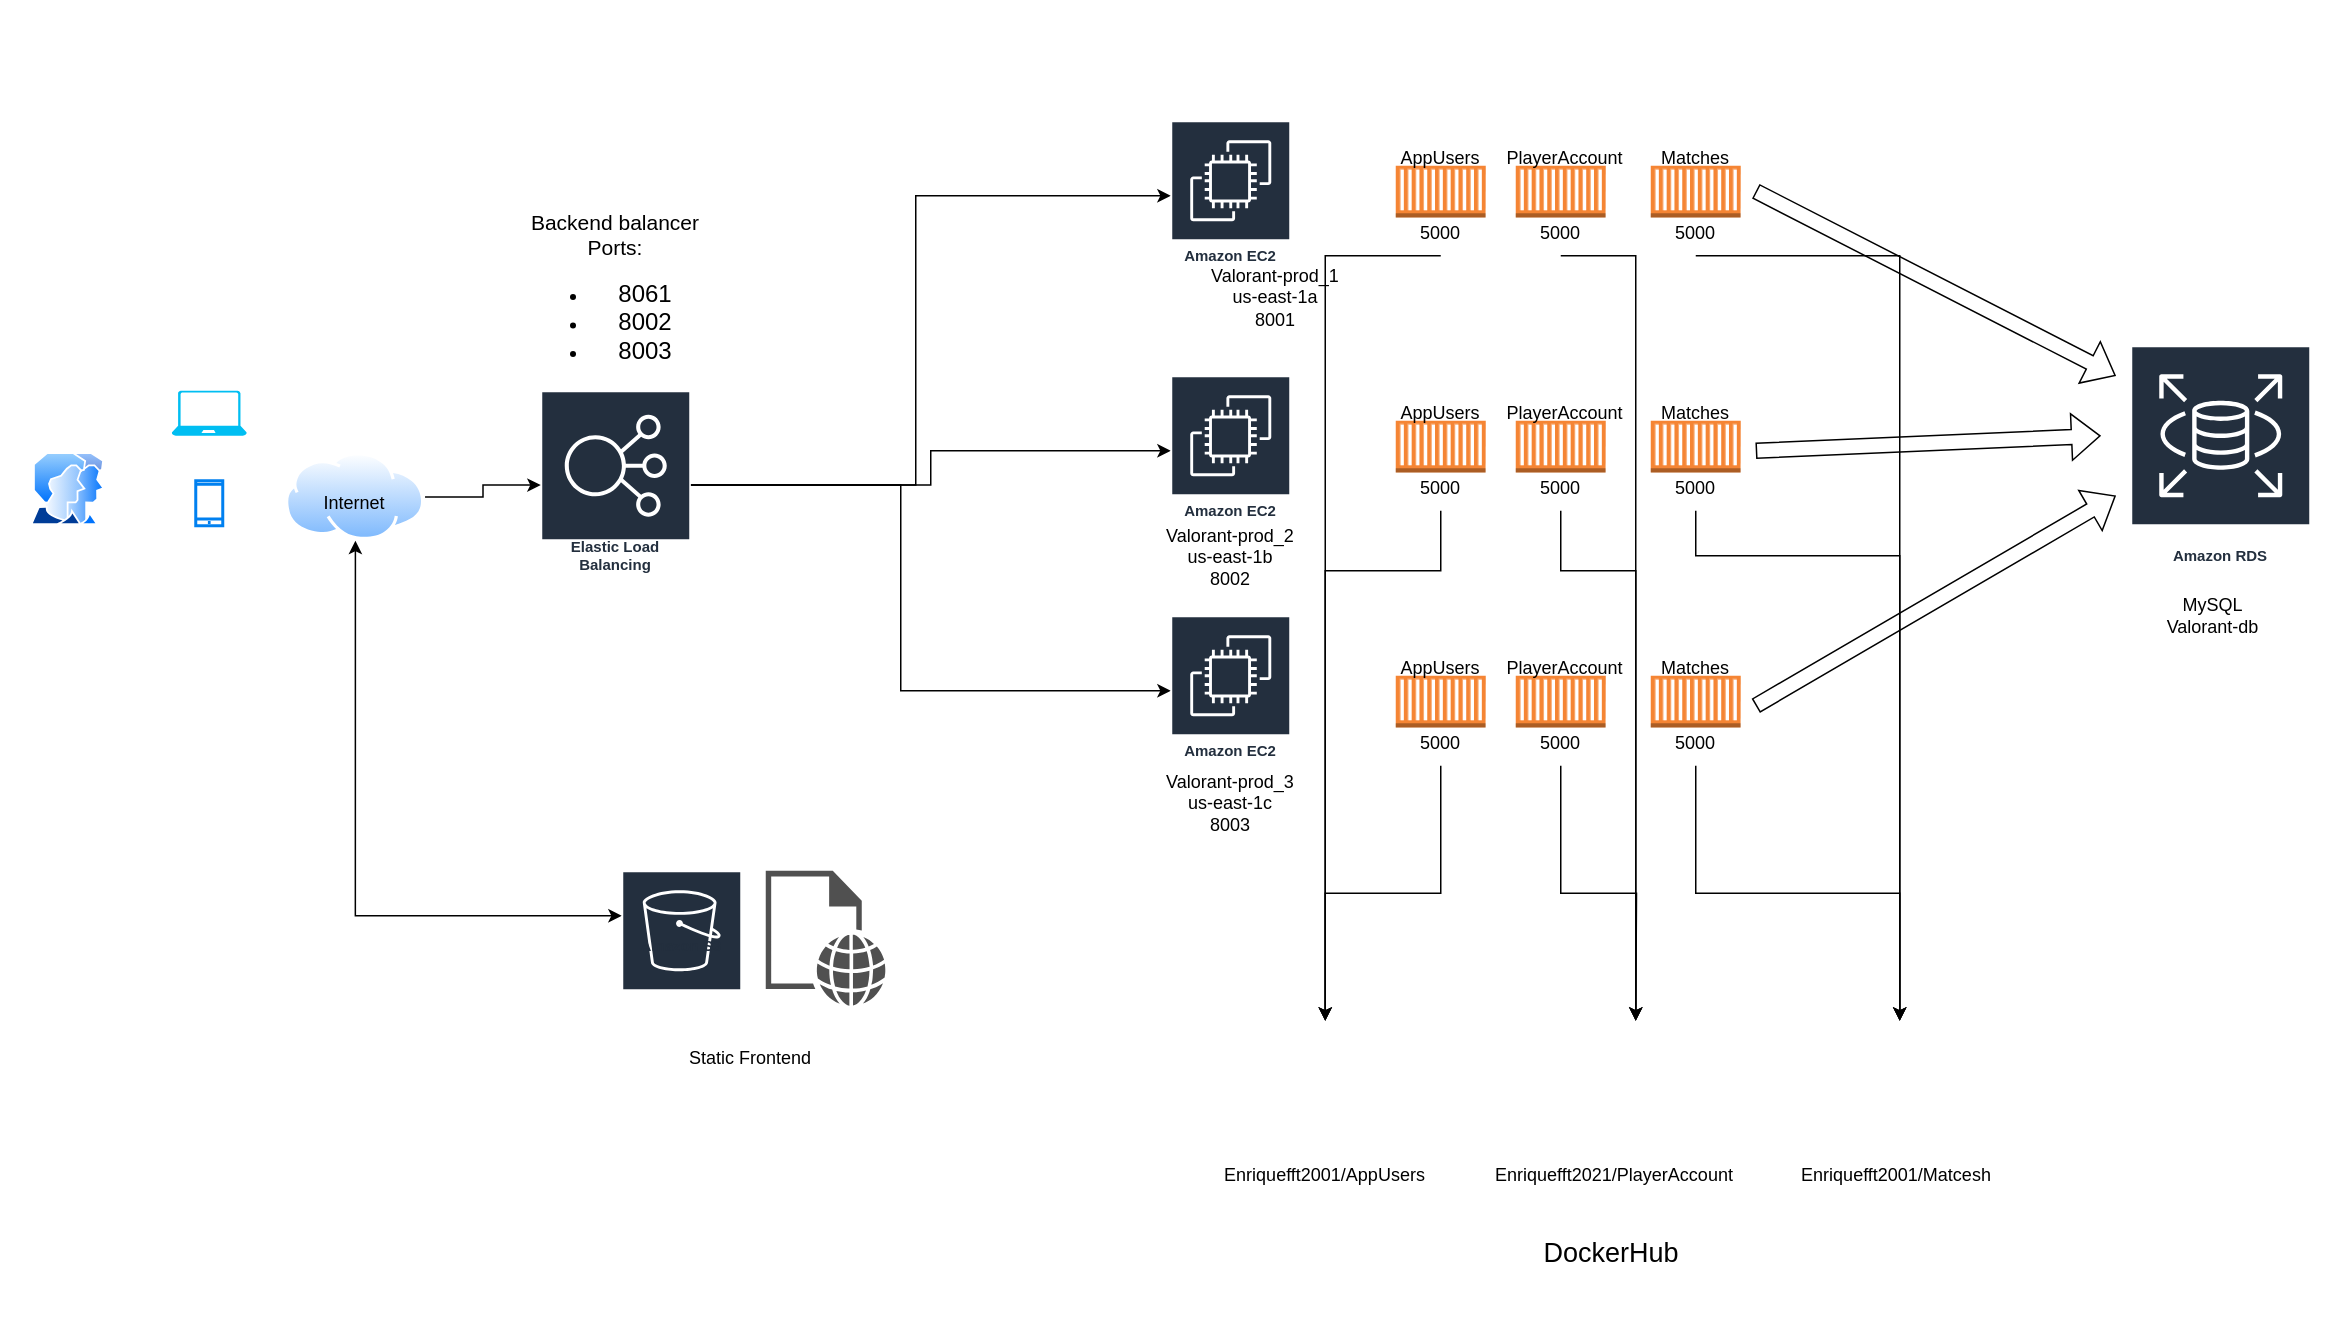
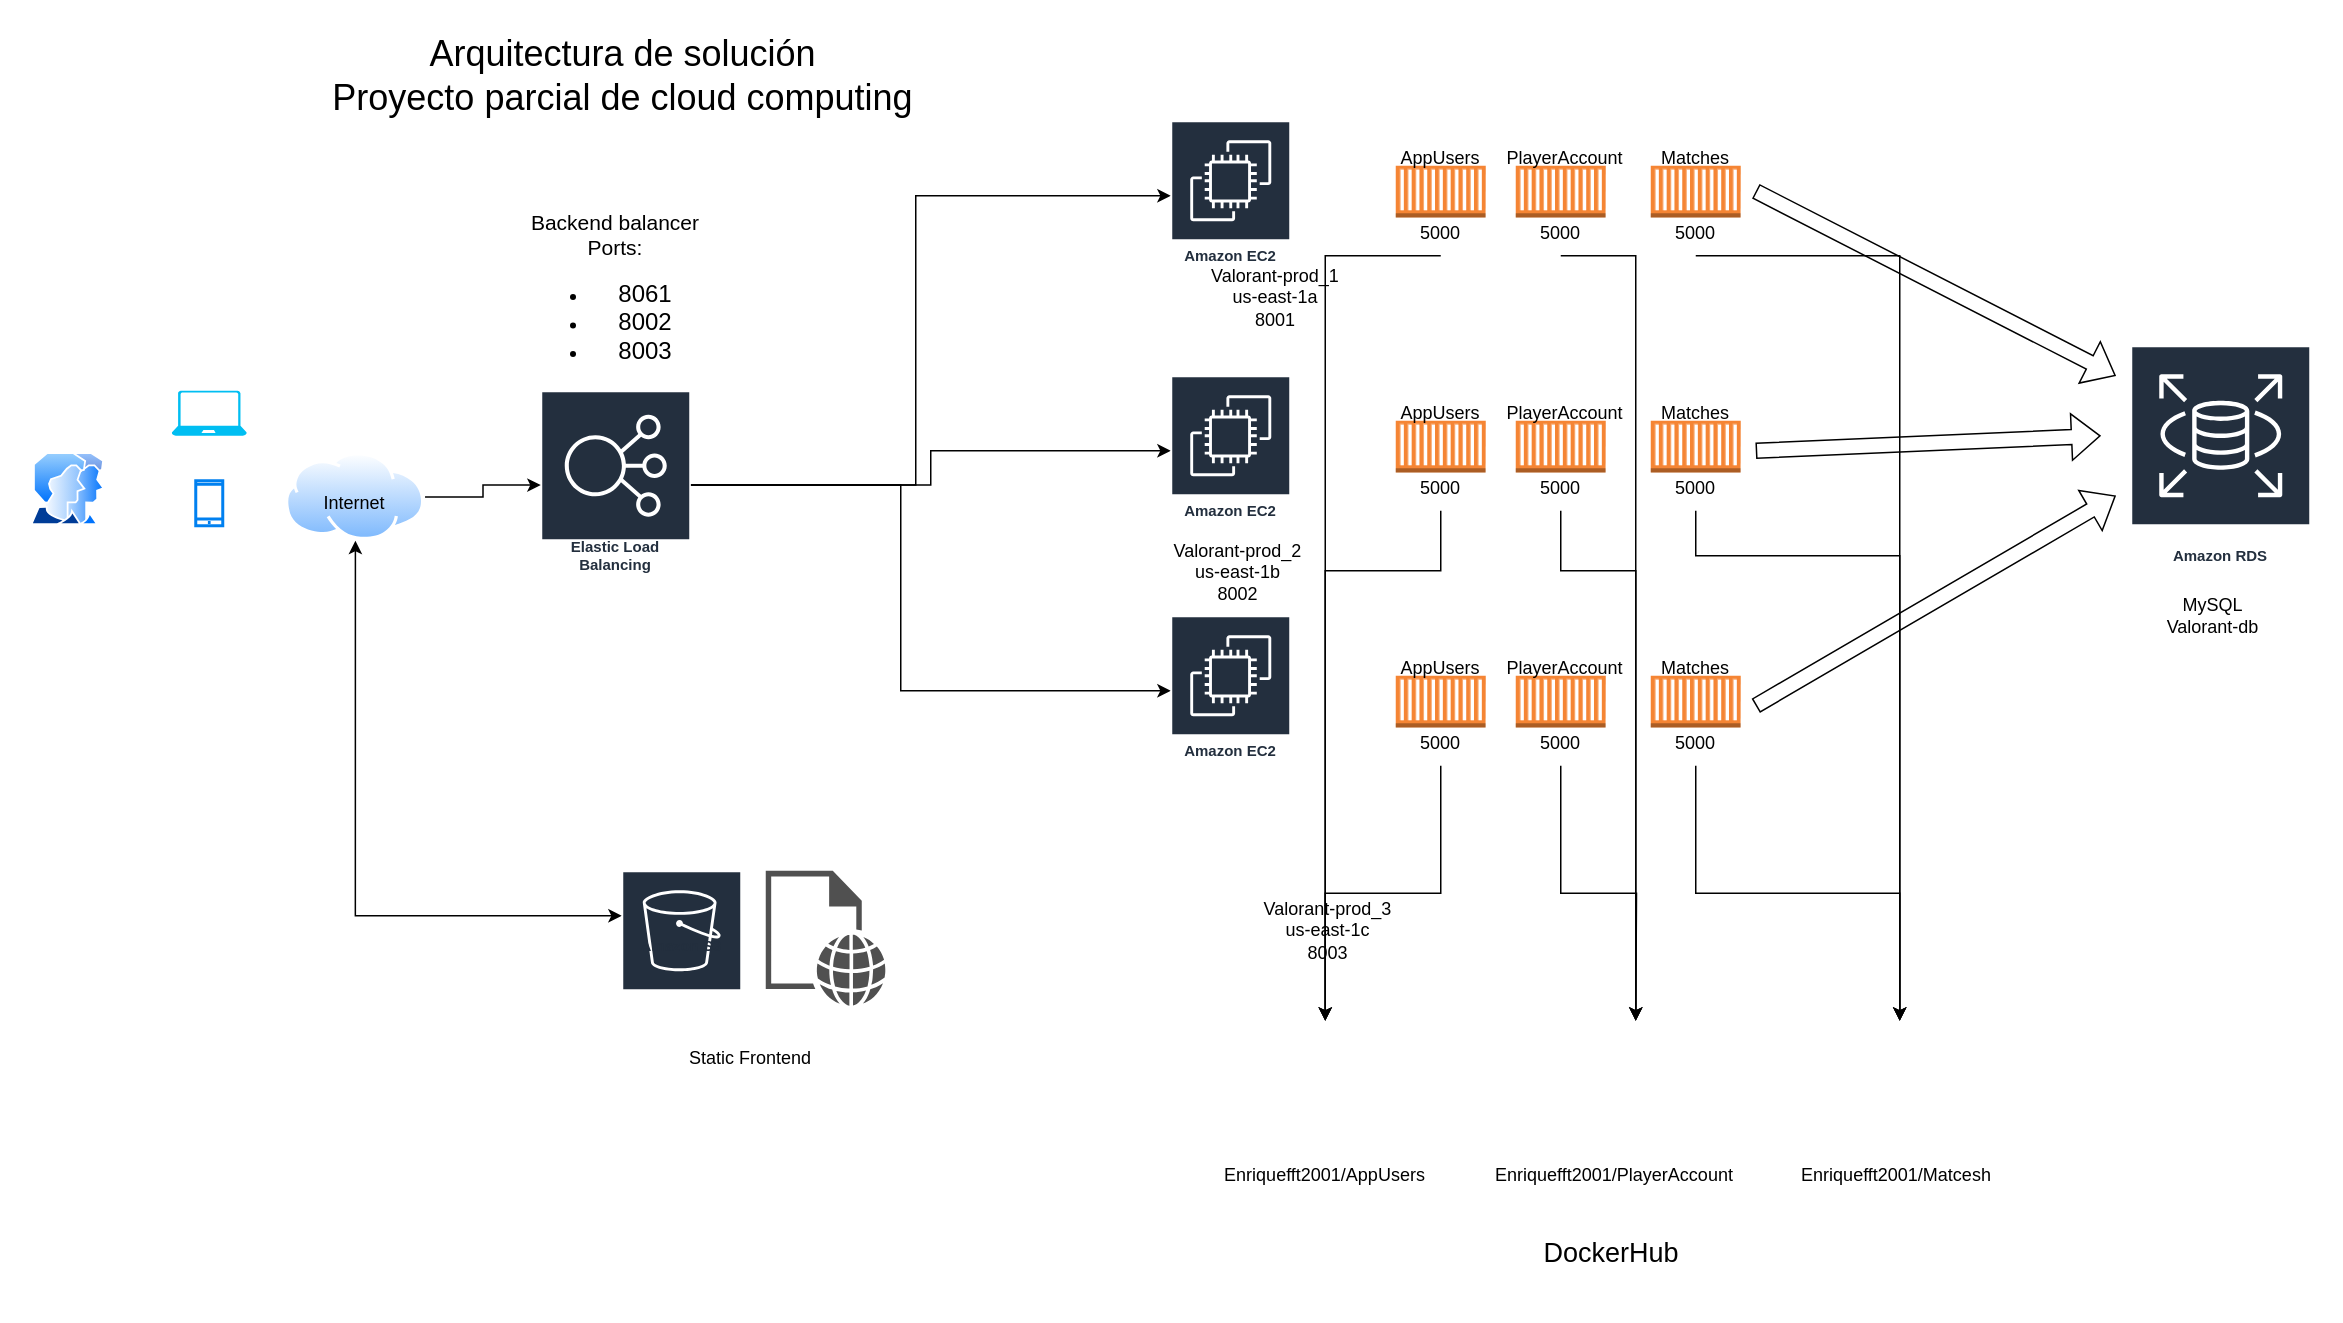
none -> (623, 76)
(1231, 557) -> (1238, 572)
(1231, 803) -> (1328, 931)
(1615, 1175) -> (1615, 1175)
